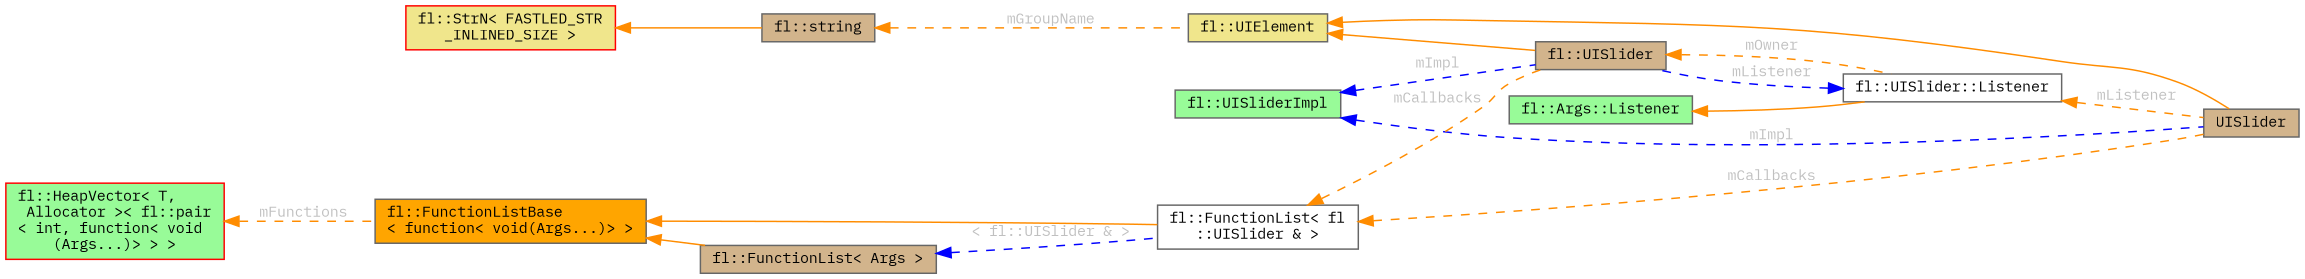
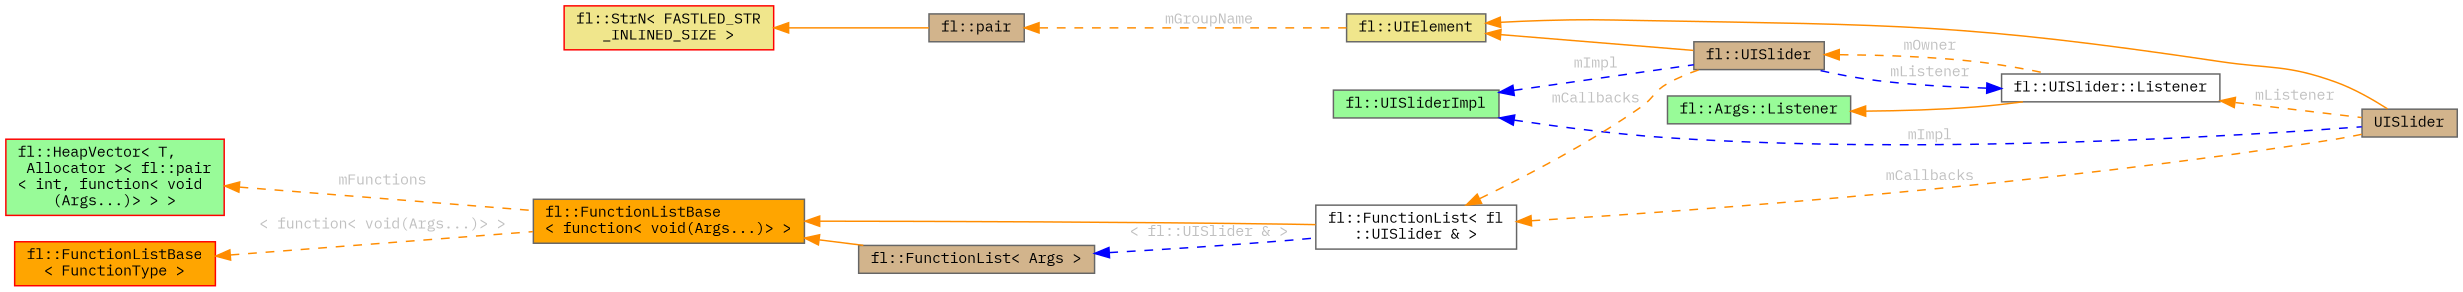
(818, 28) -> (977, 28)
none -> (115, 264)
